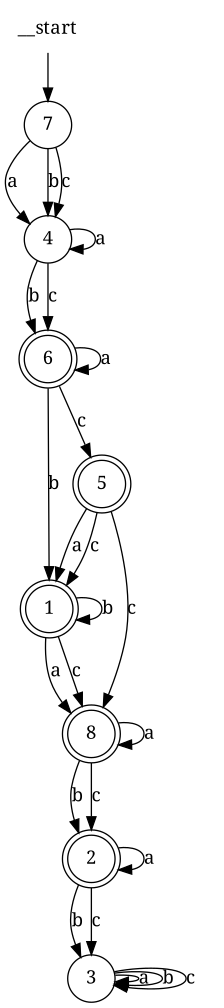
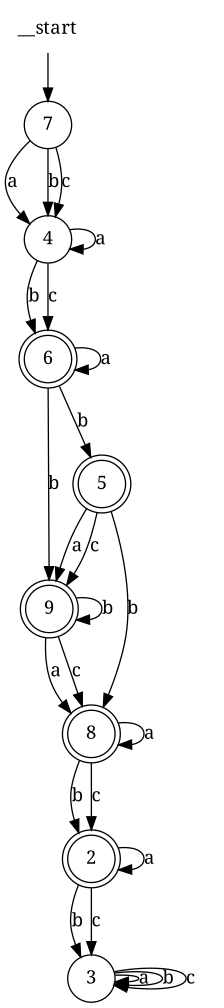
(82, 422) -> (83, 422)
(49, 609) -> (49, 609)
(131, 609) -> (133, 609)
